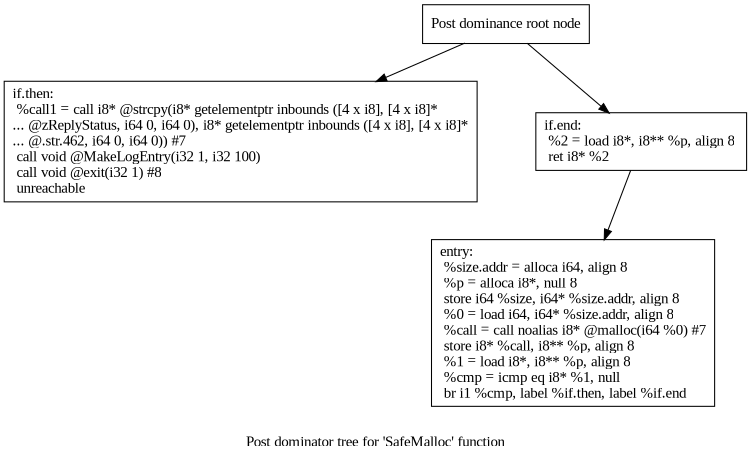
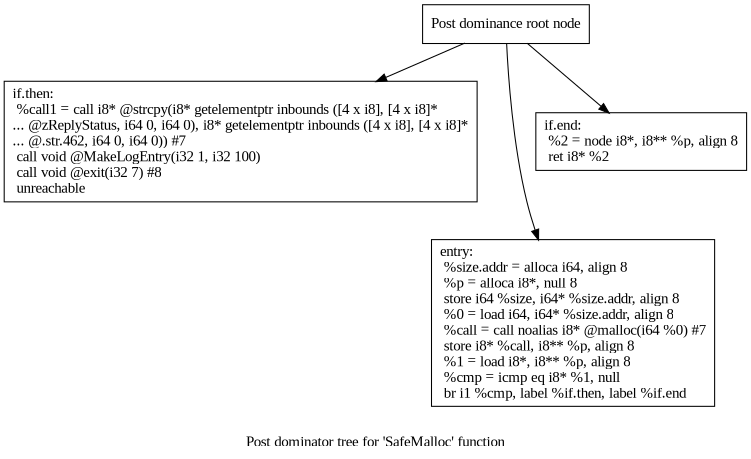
(640, 141) -> (641, 141)
(87, 172) -> (87, 172)
(619, 200) -> (515, 138)
